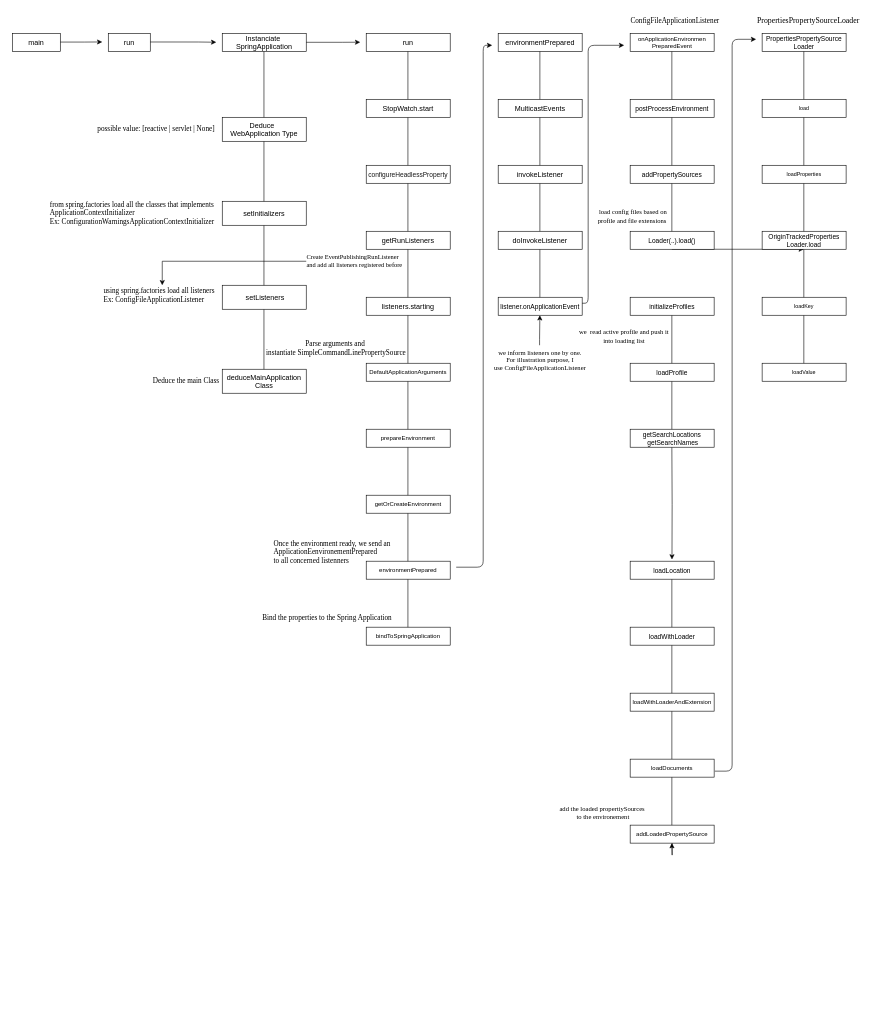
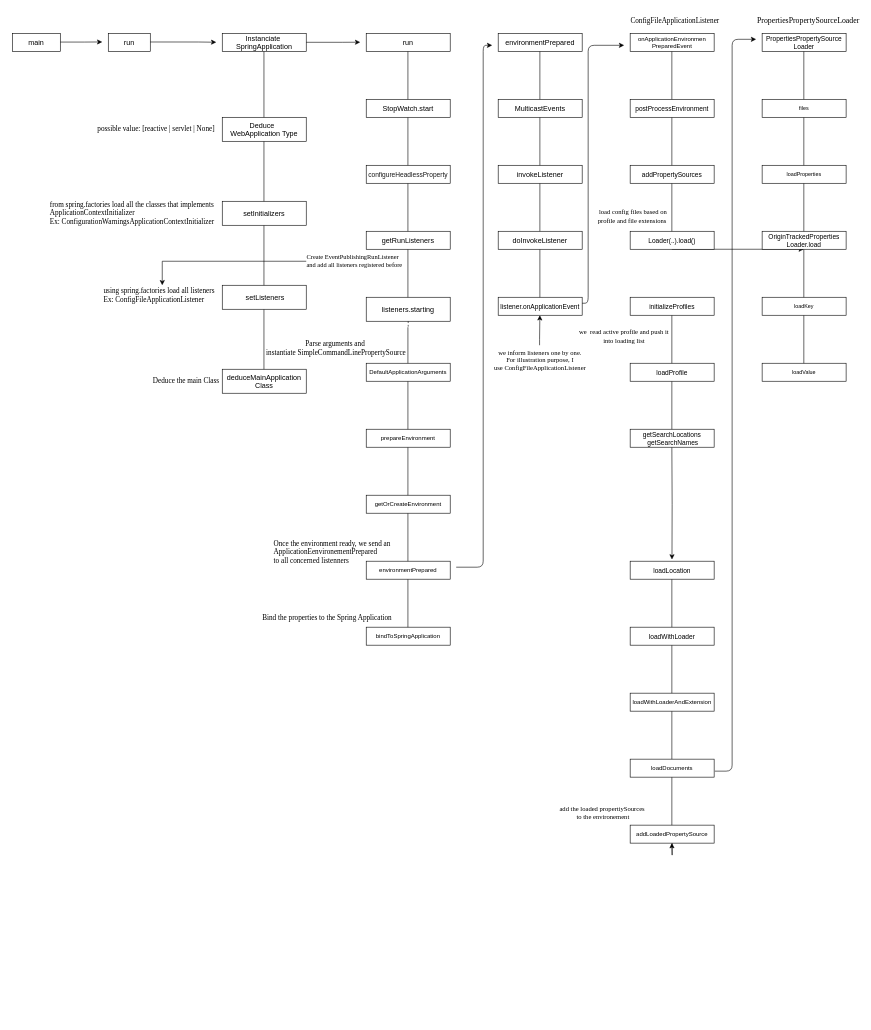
(804, 108) -> (804, 108)
(408, 306) -> (408, 312)
